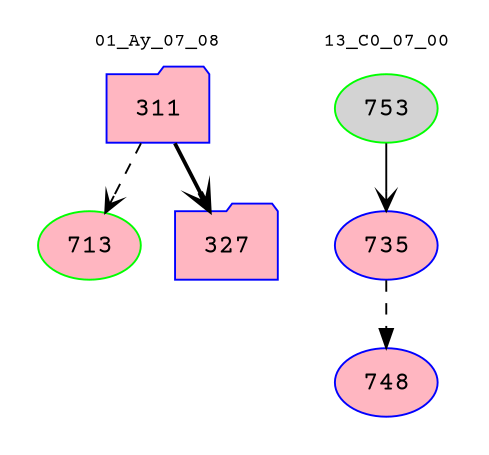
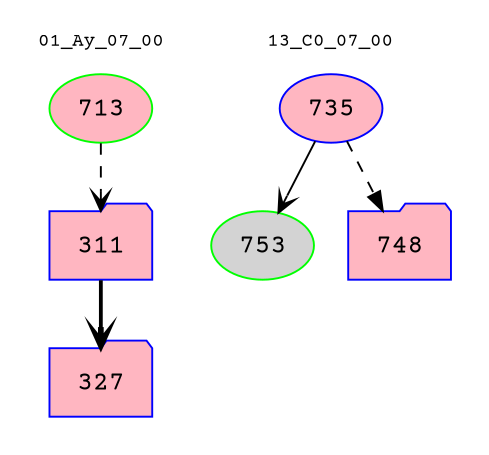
(158, 41) -> (102, 41)
(386, 168) -> (301, 168)
(128, 169) -> (101, 168)
(386, 382) -> (400, 245)
